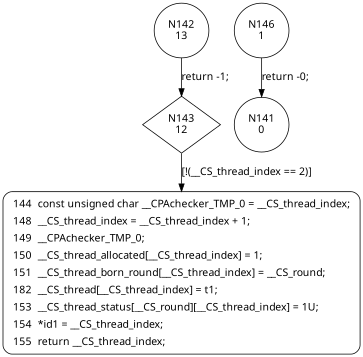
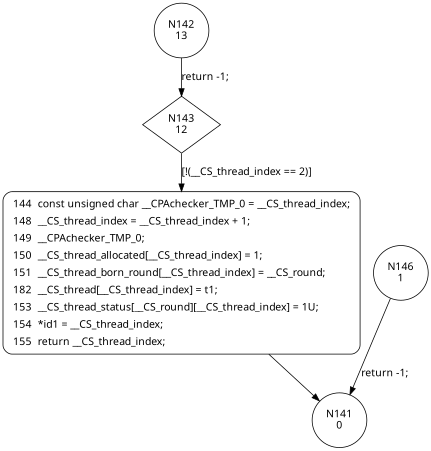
(286, 77) -> (385, 374)
none -> (291, 375)
